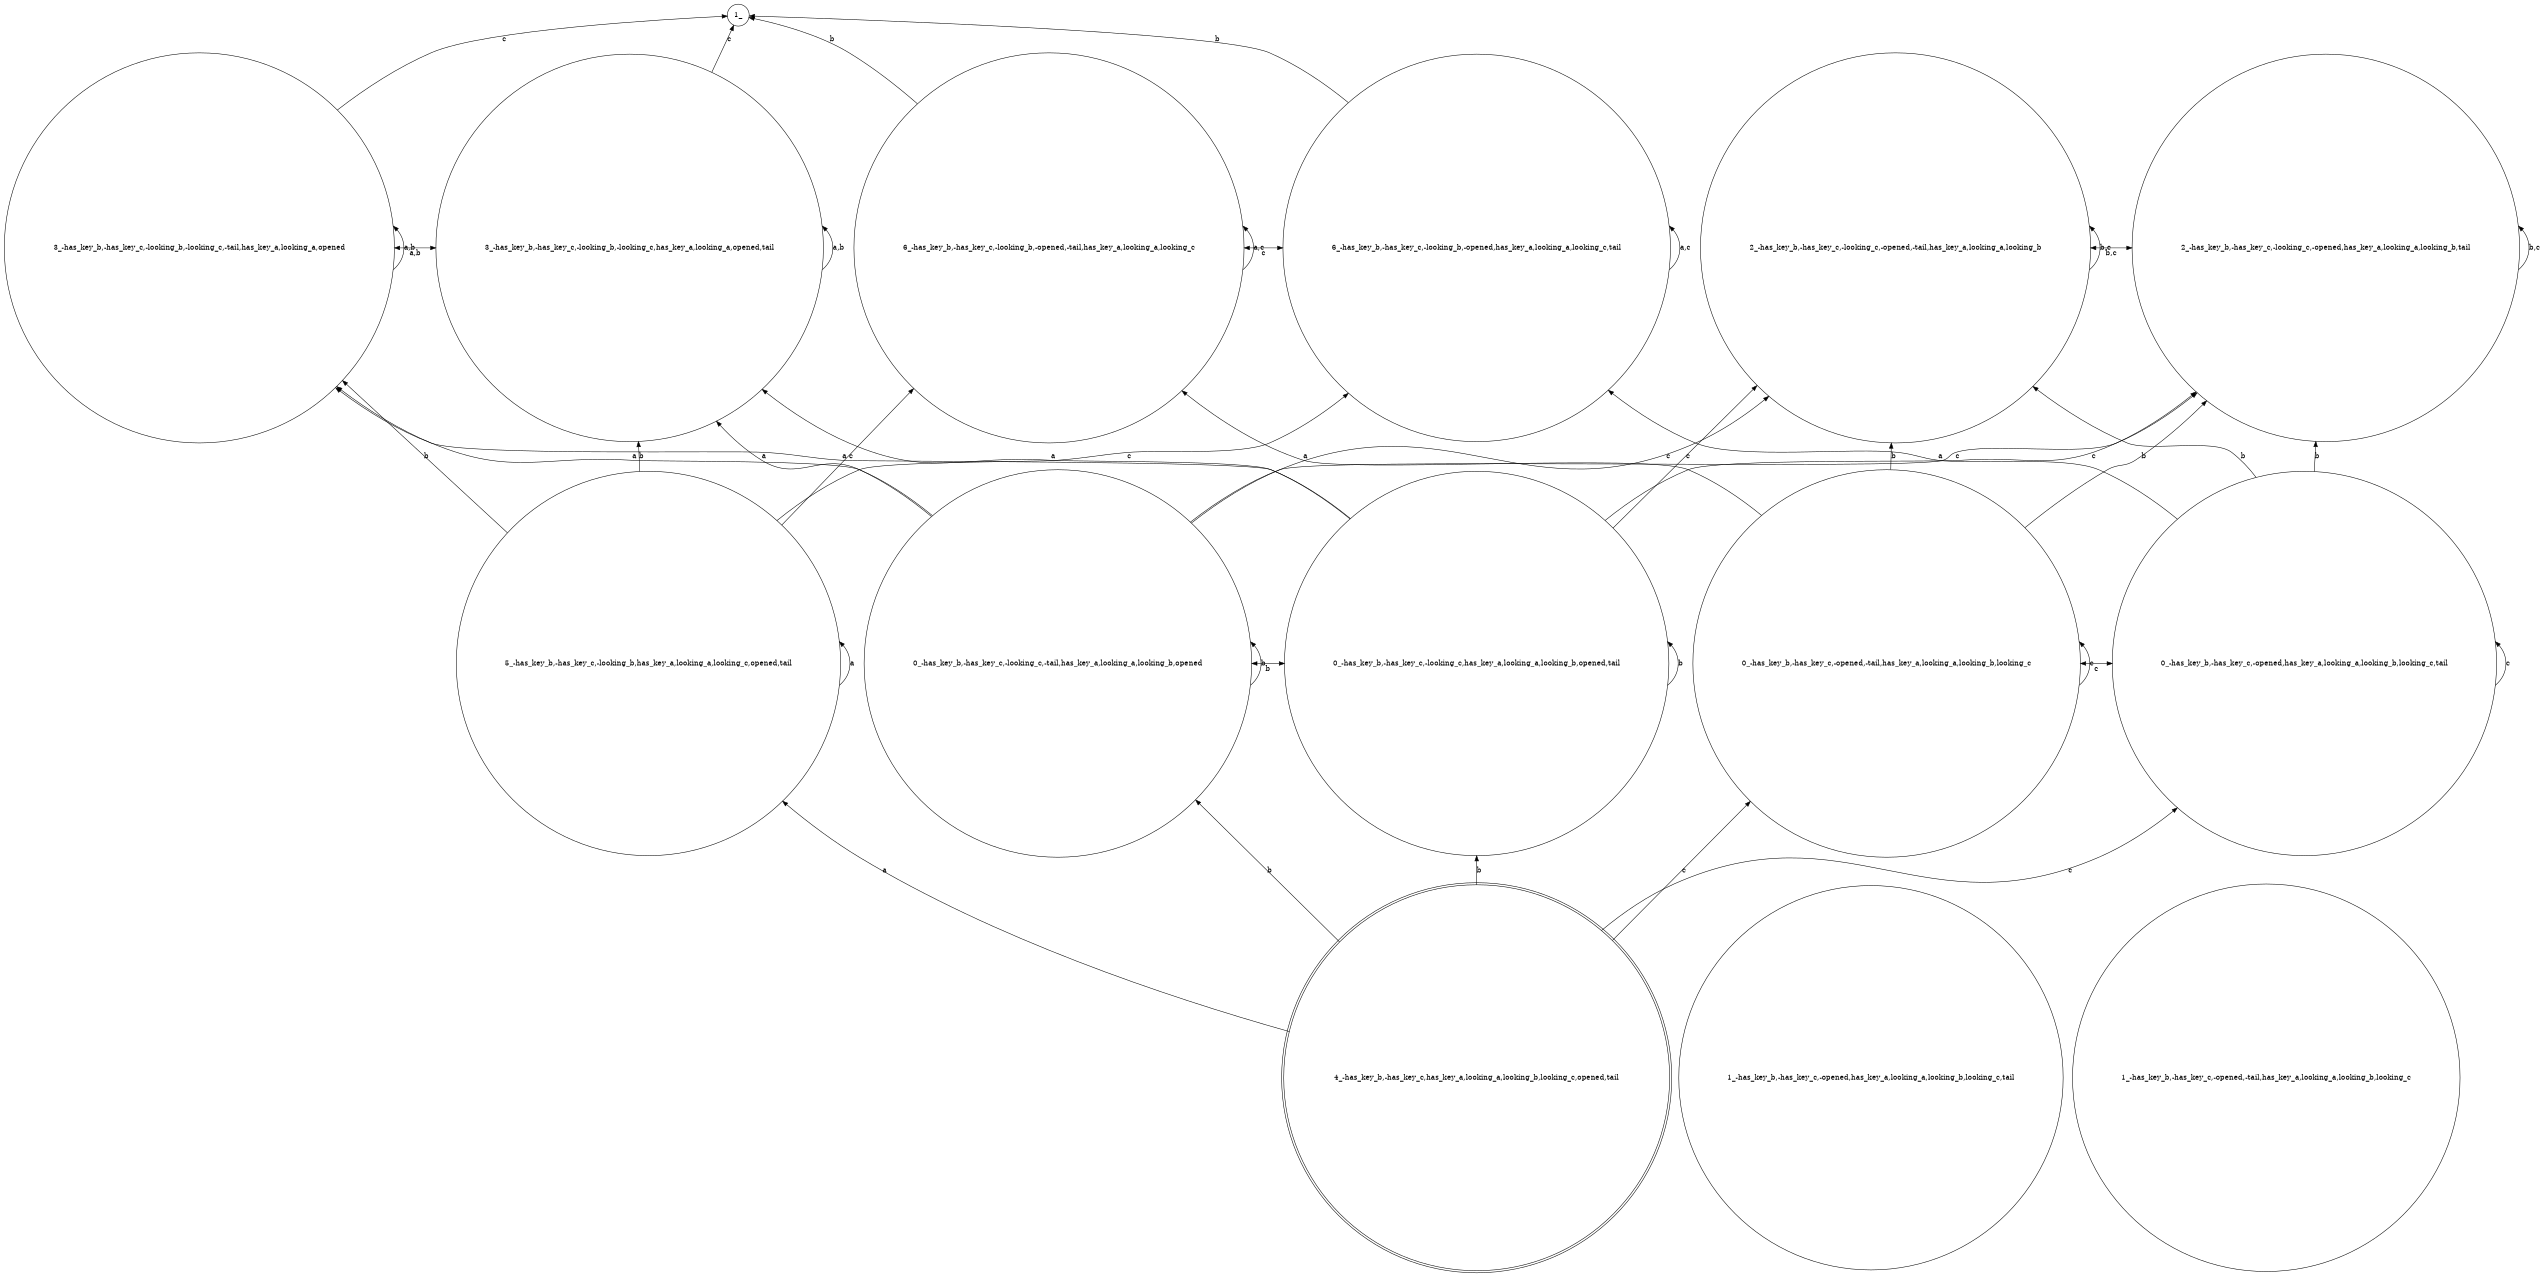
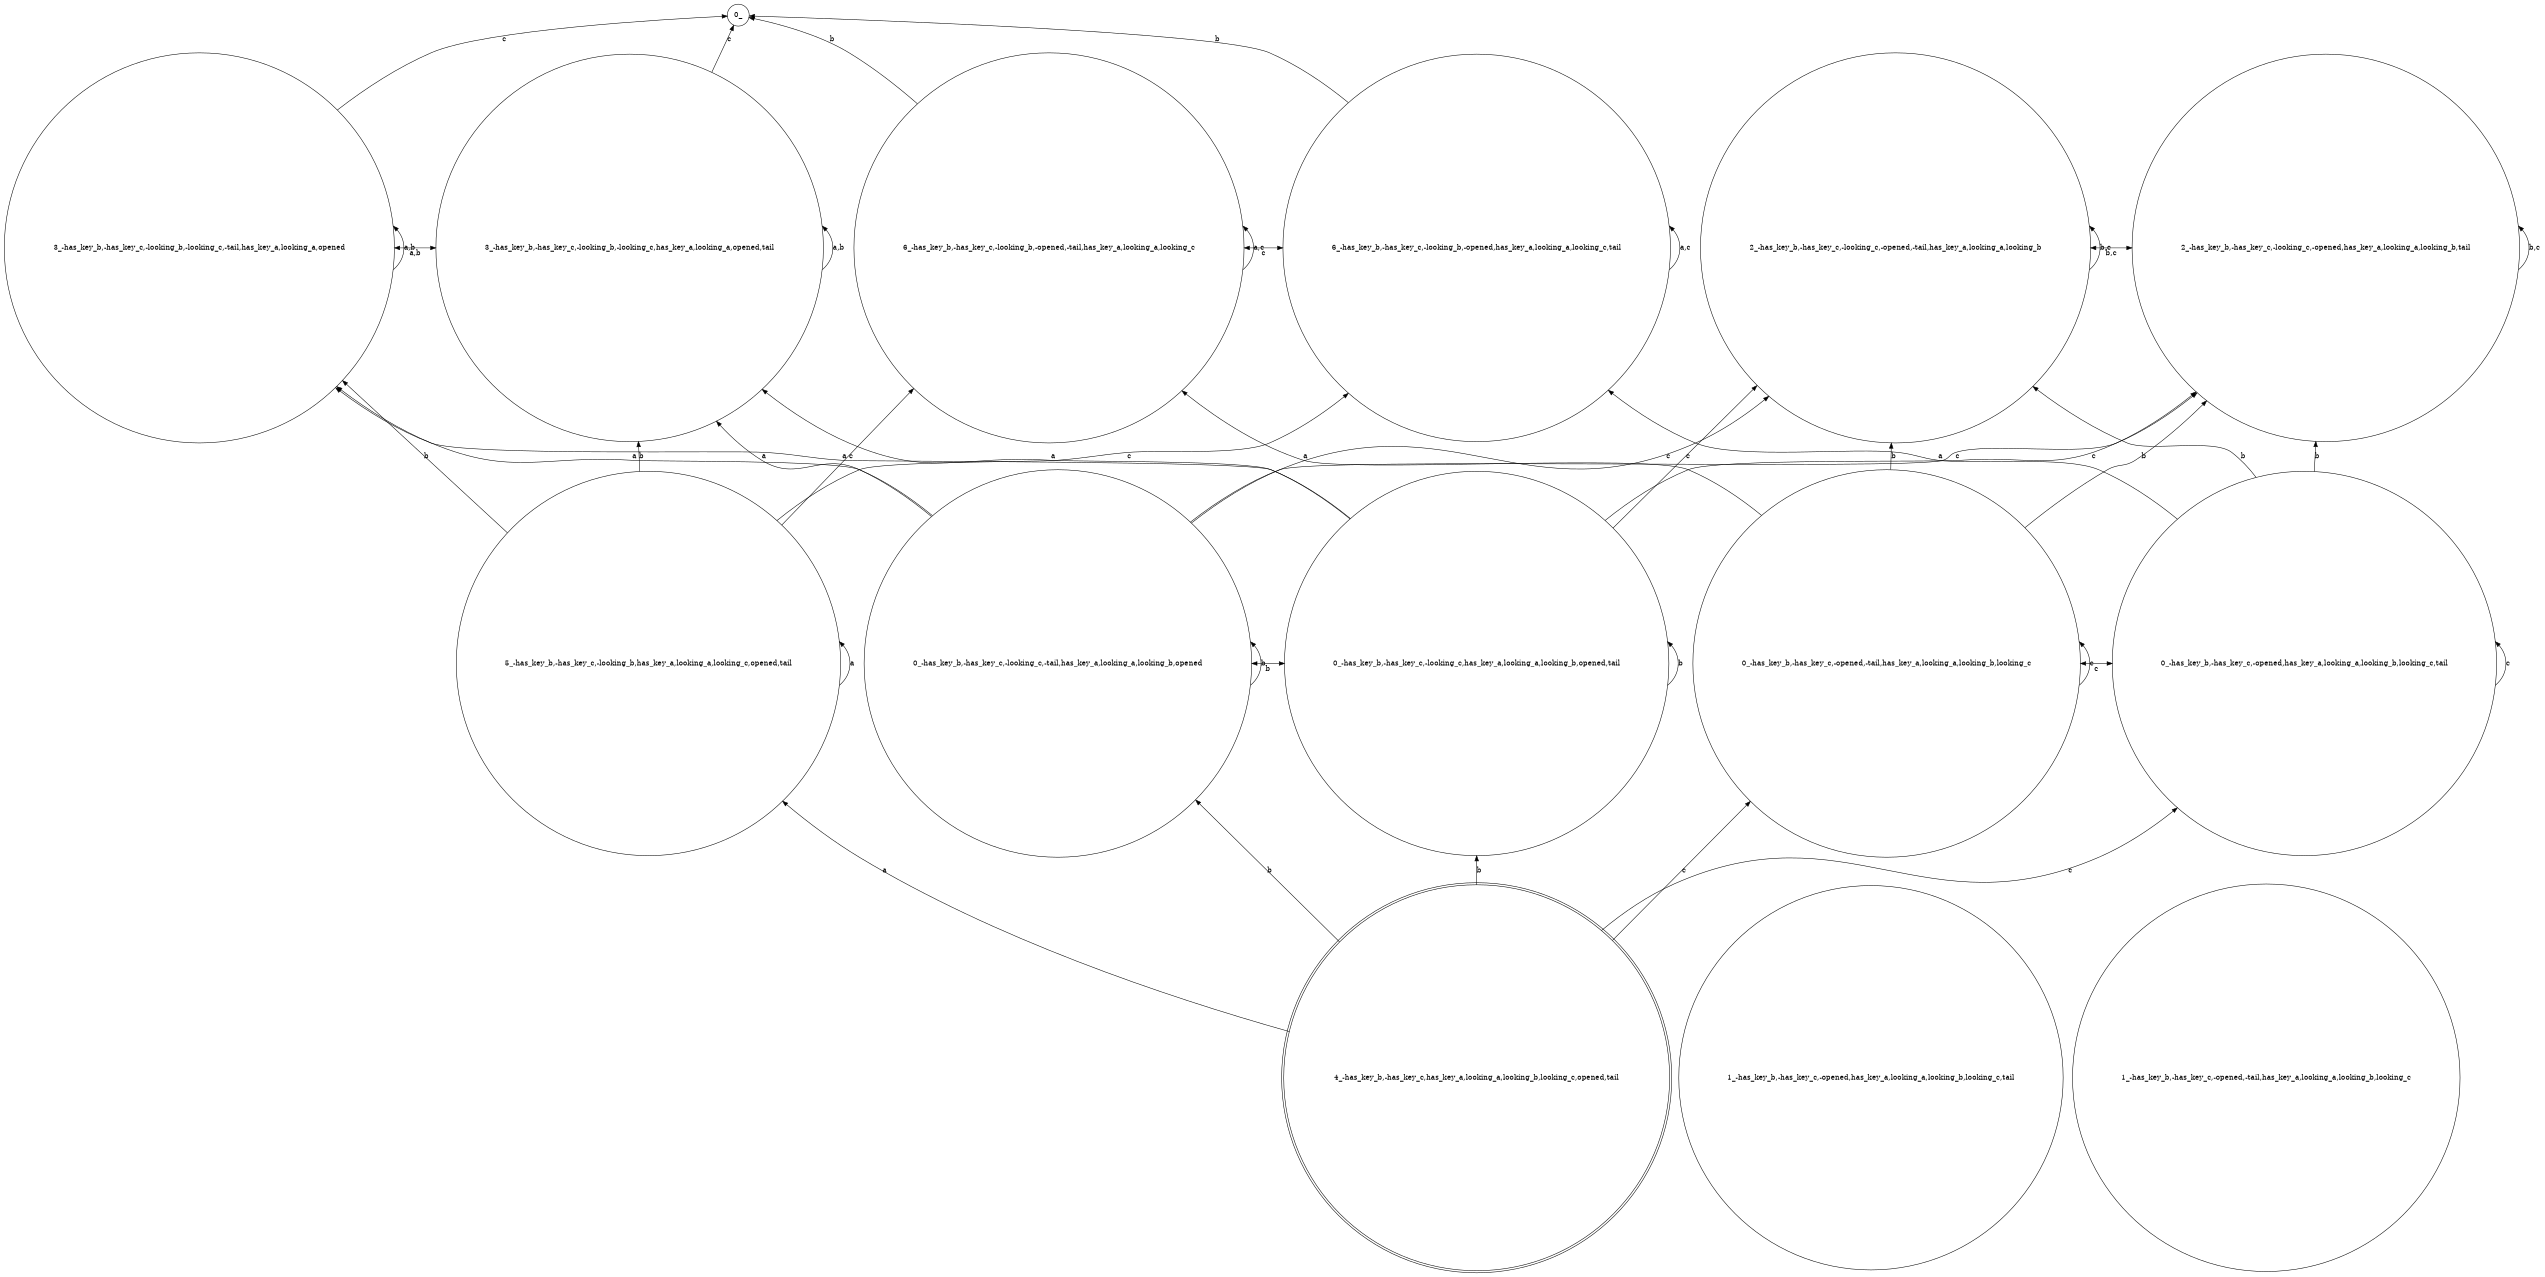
(738, 15) -> (738, 15)
